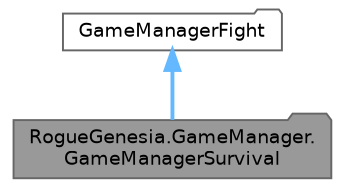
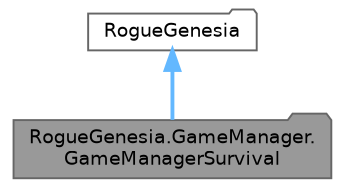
(172, 32) -> (172, 32)
